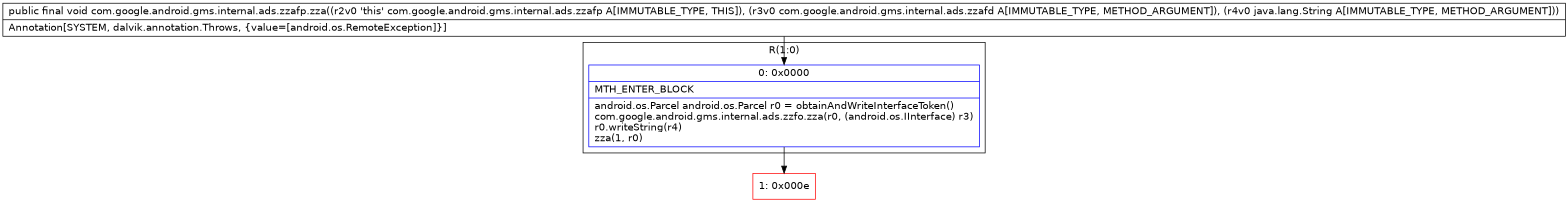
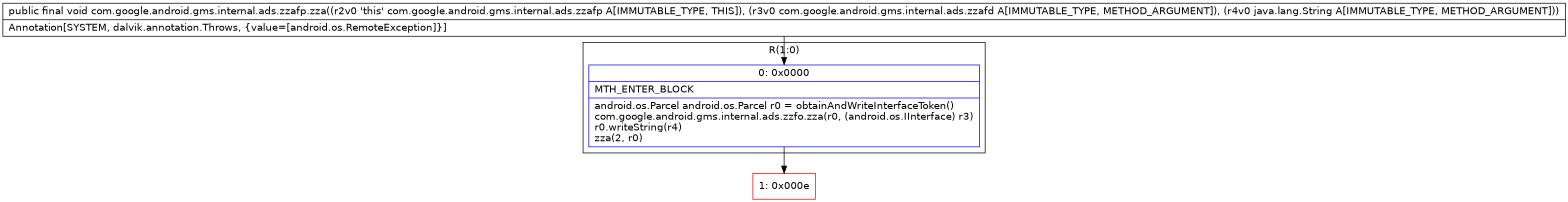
(619, 138) -> (619, 138)
